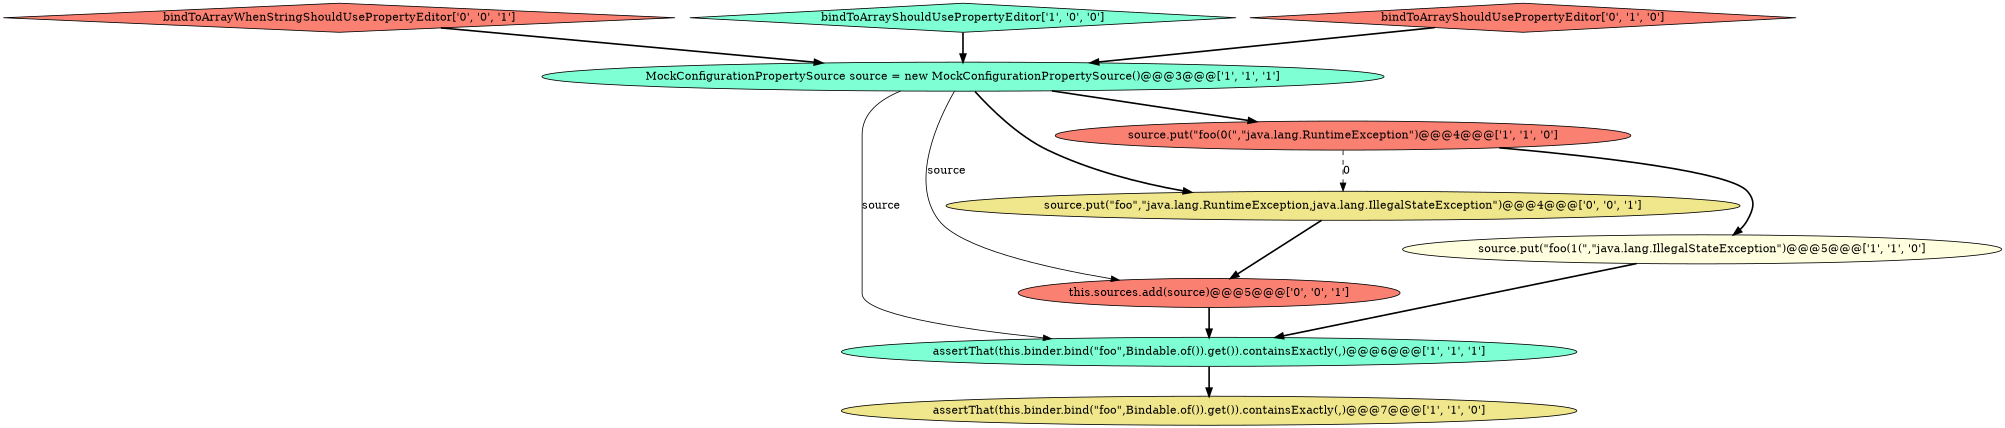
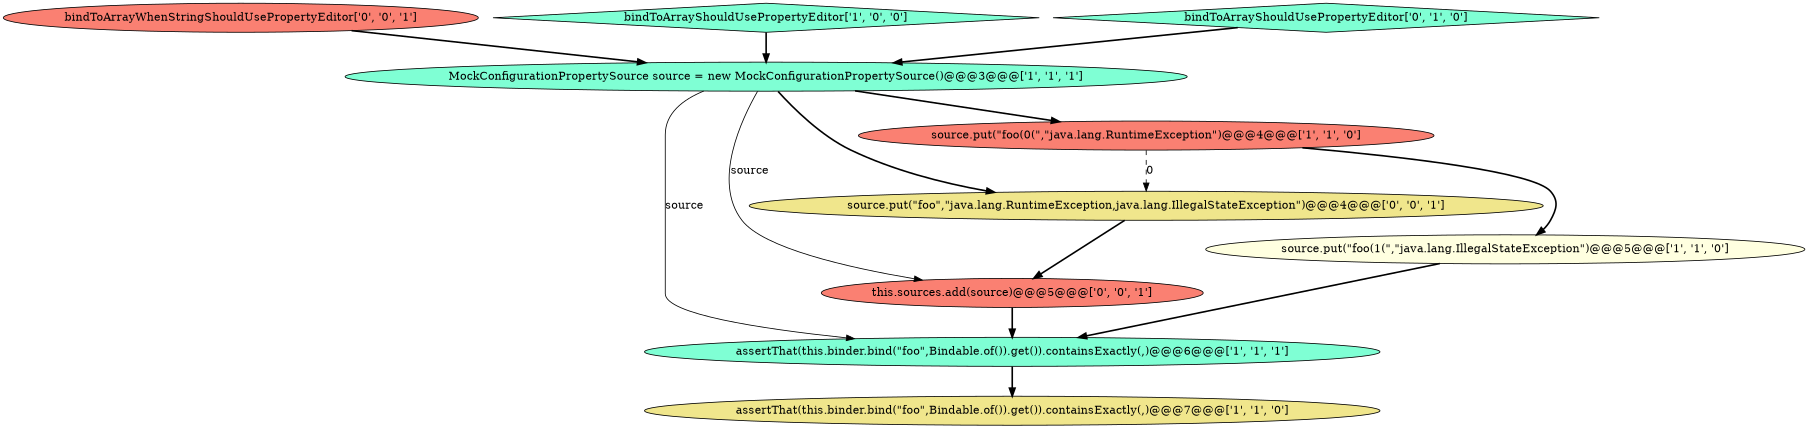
(339, 18) -> (241, 18)
(1523, 18) -> (1326, 18)
